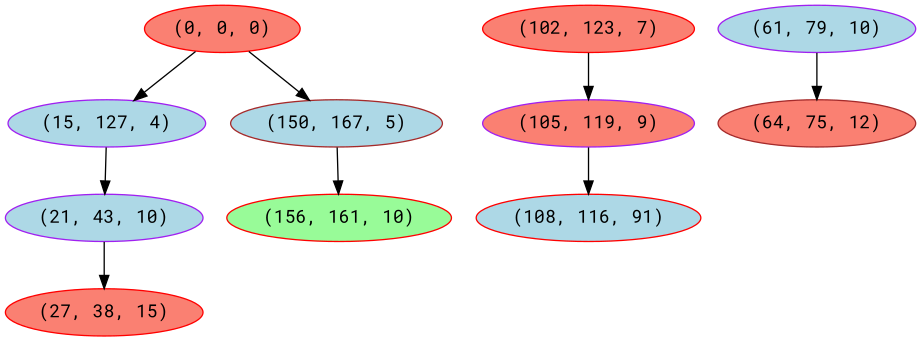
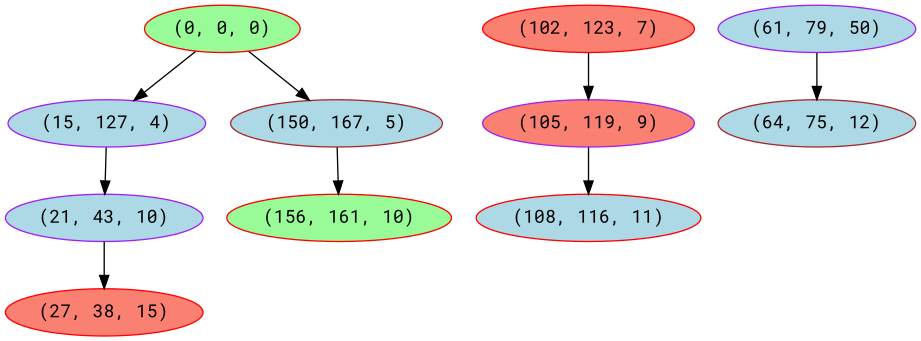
(222, 29) -> (222, 29)
(817, 29) -> (817, 29)
(817, 123) -> (817, 123)
(589, 218) -> (589, 218)
